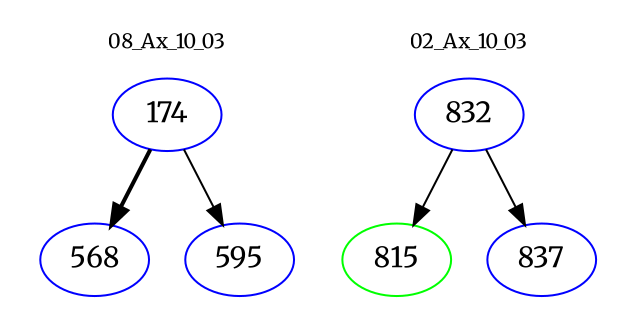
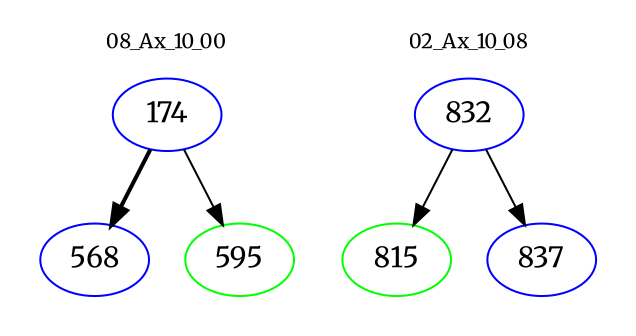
(167, 43) -> (167, 43)
(469, 43) -> (469, 43)
(240, 260) -> (240, 260)
